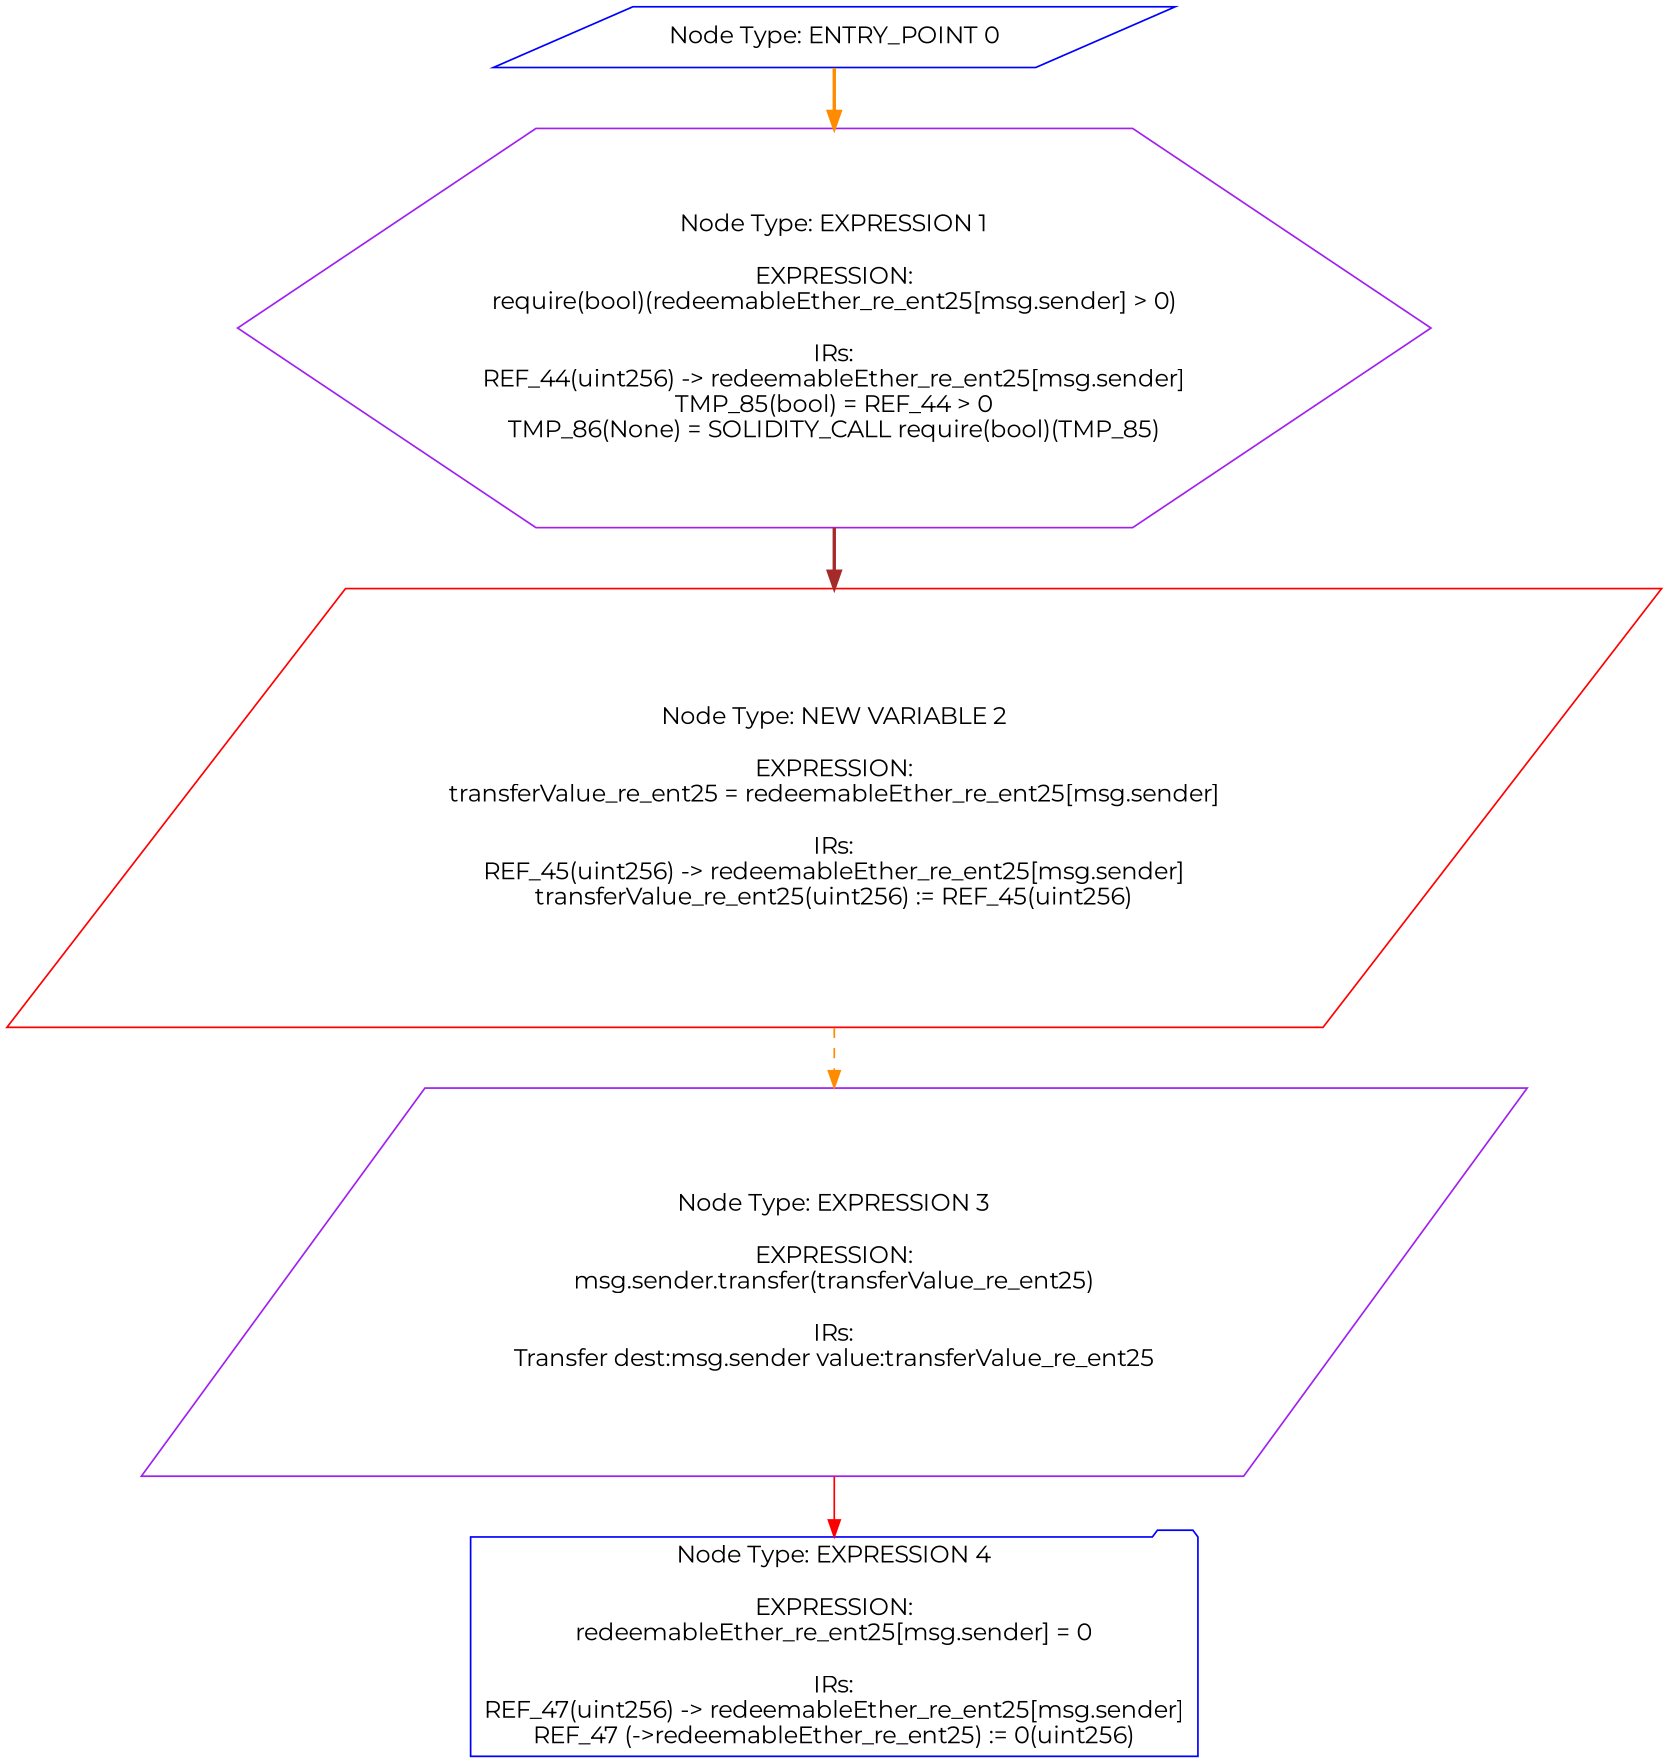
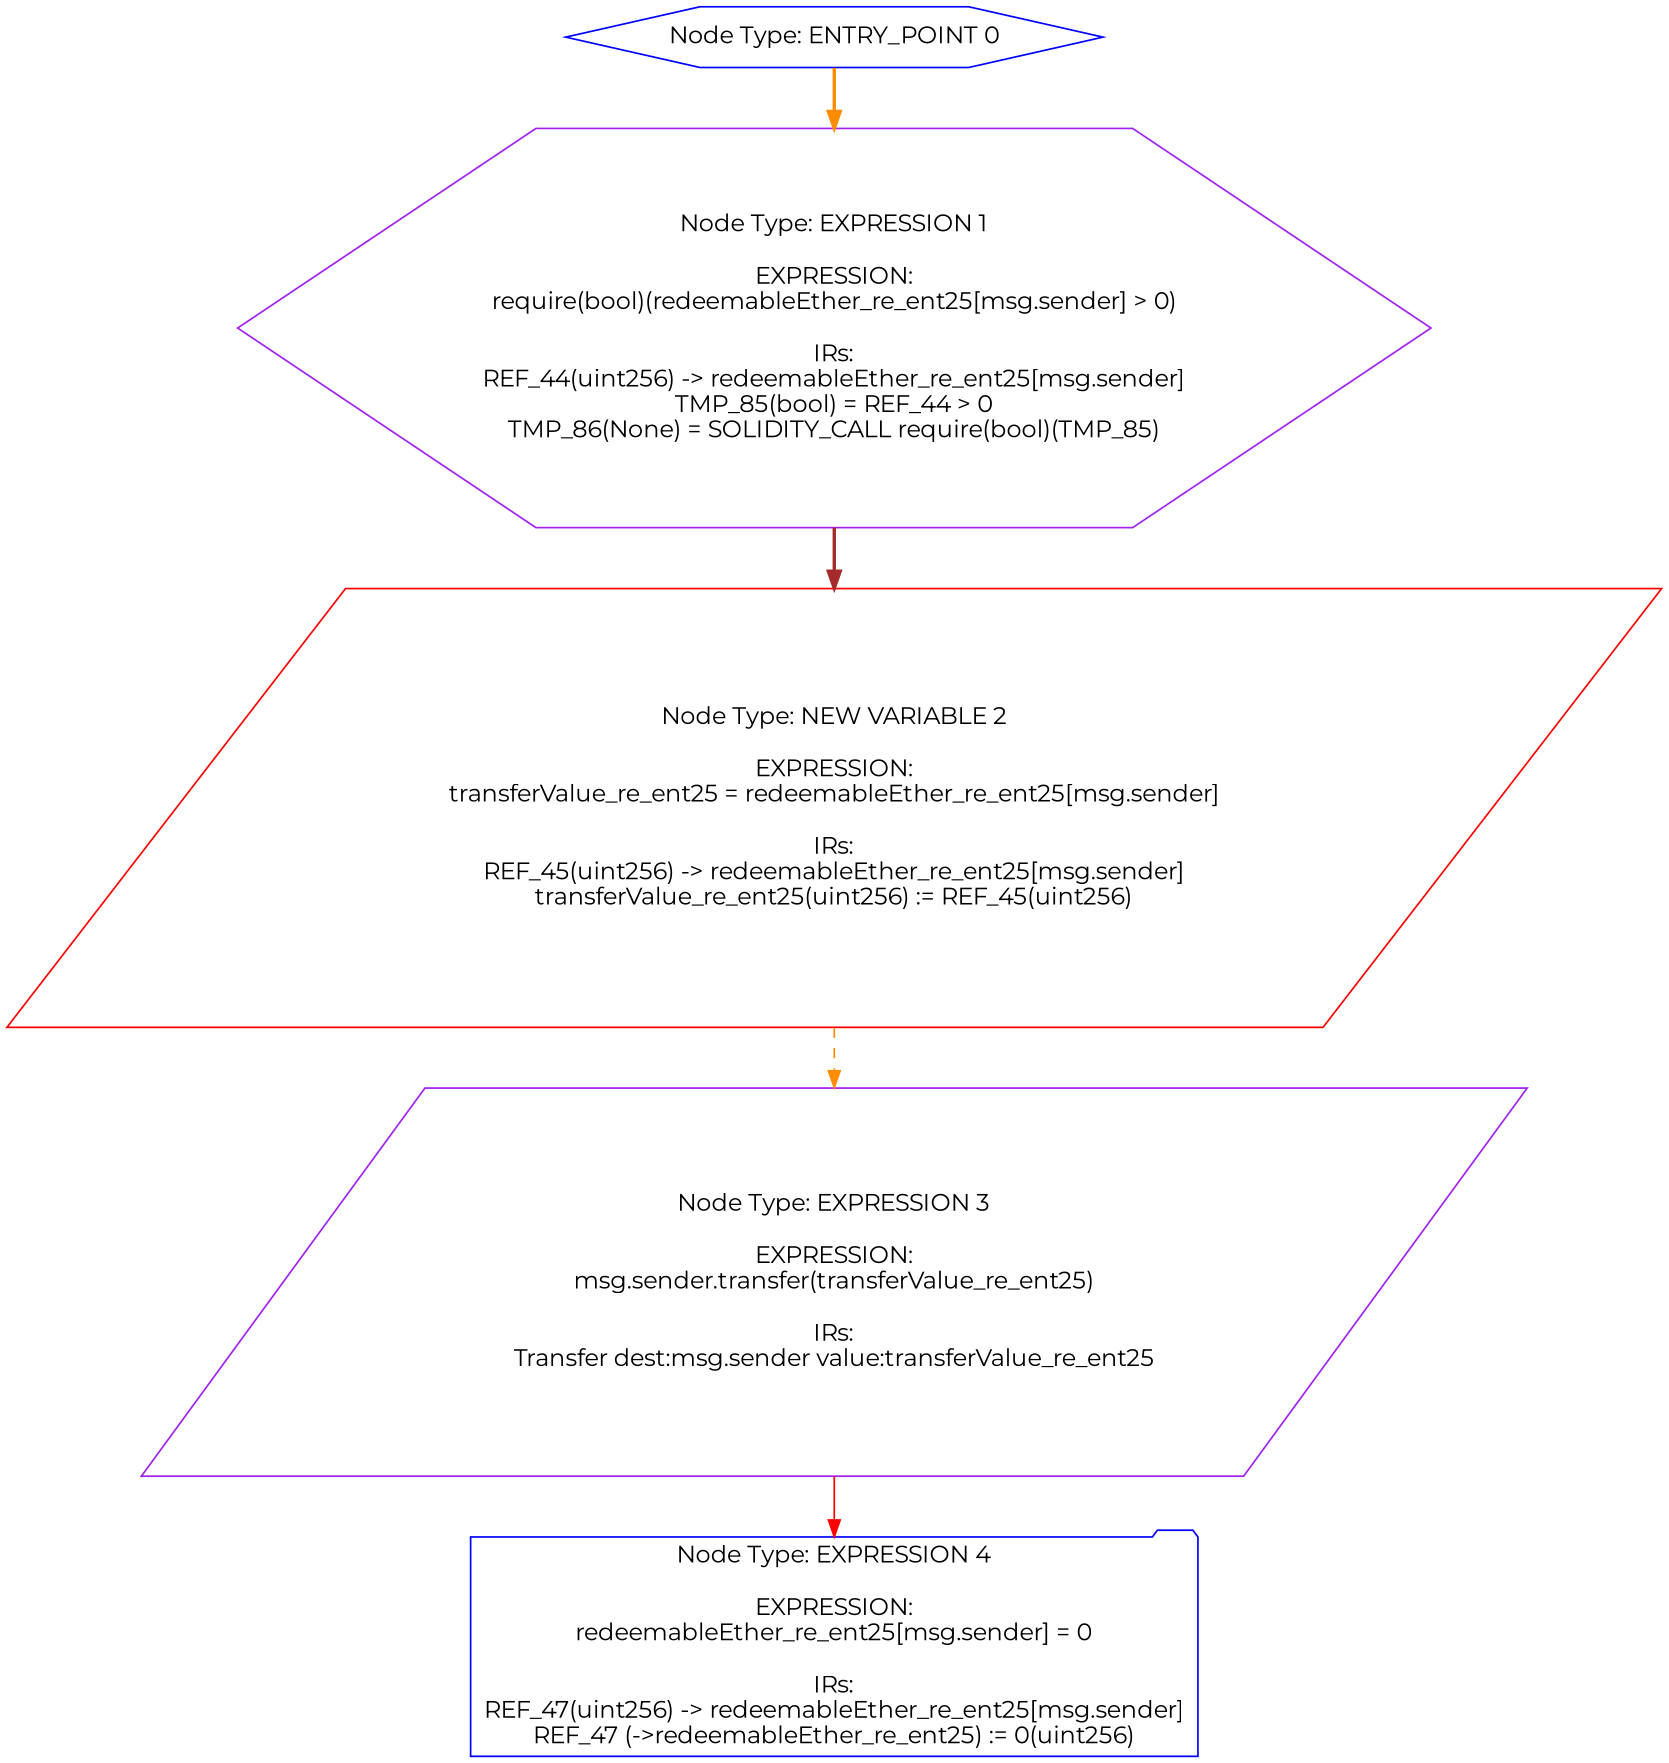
(834, 37) -> (834, 37)
